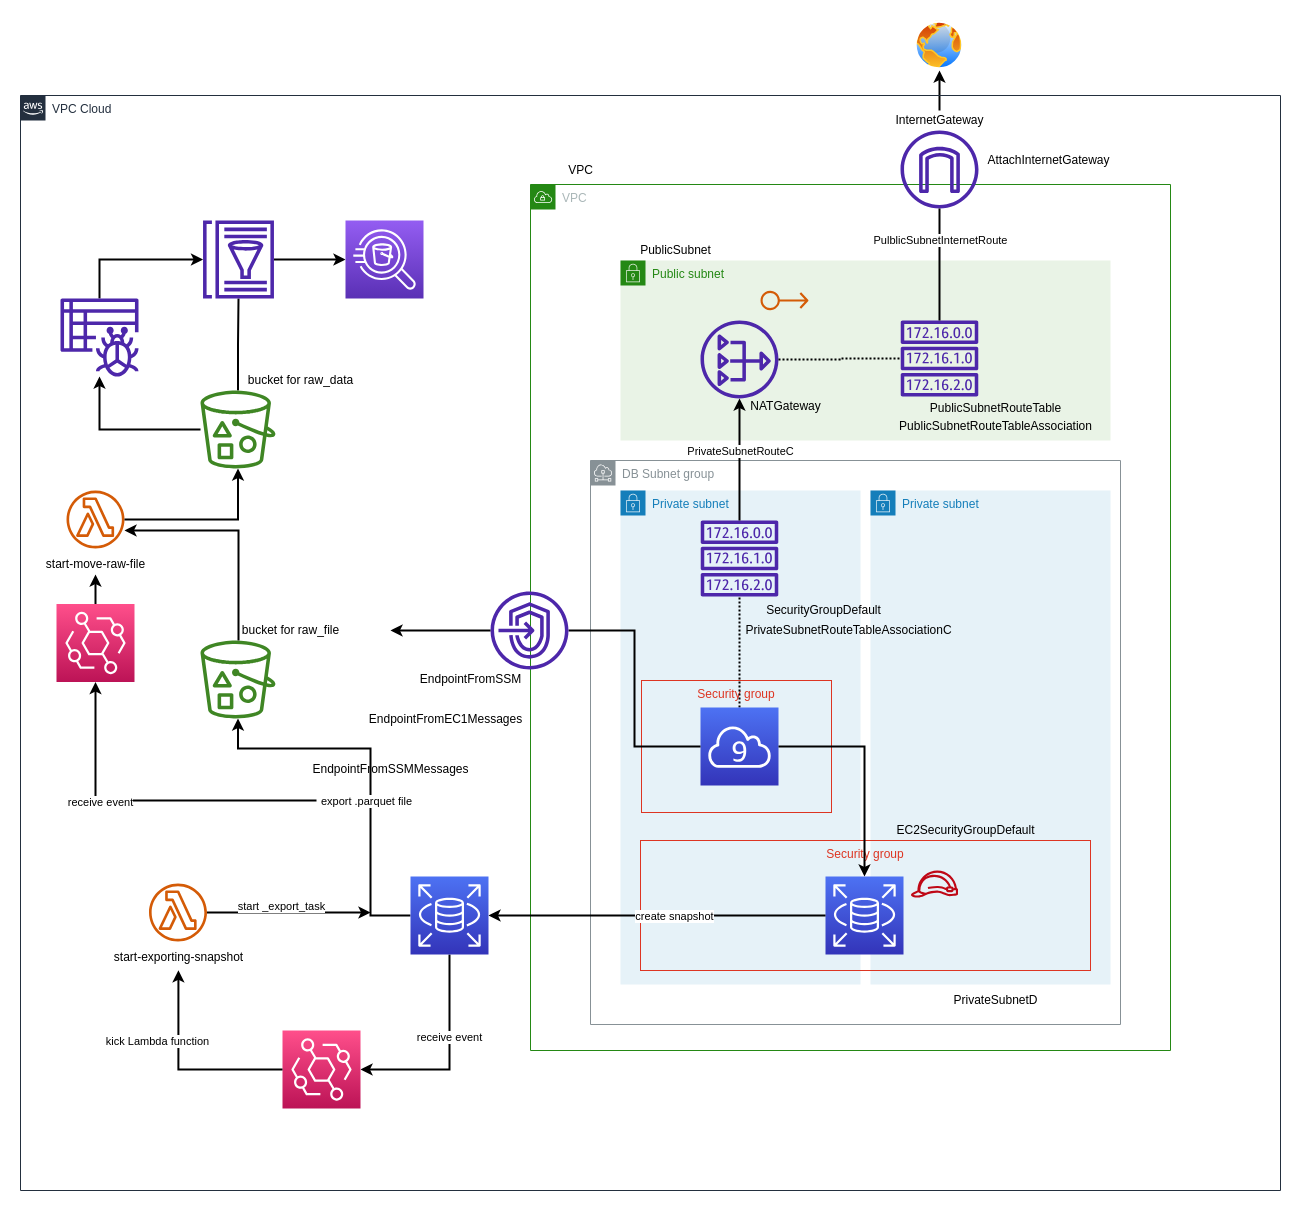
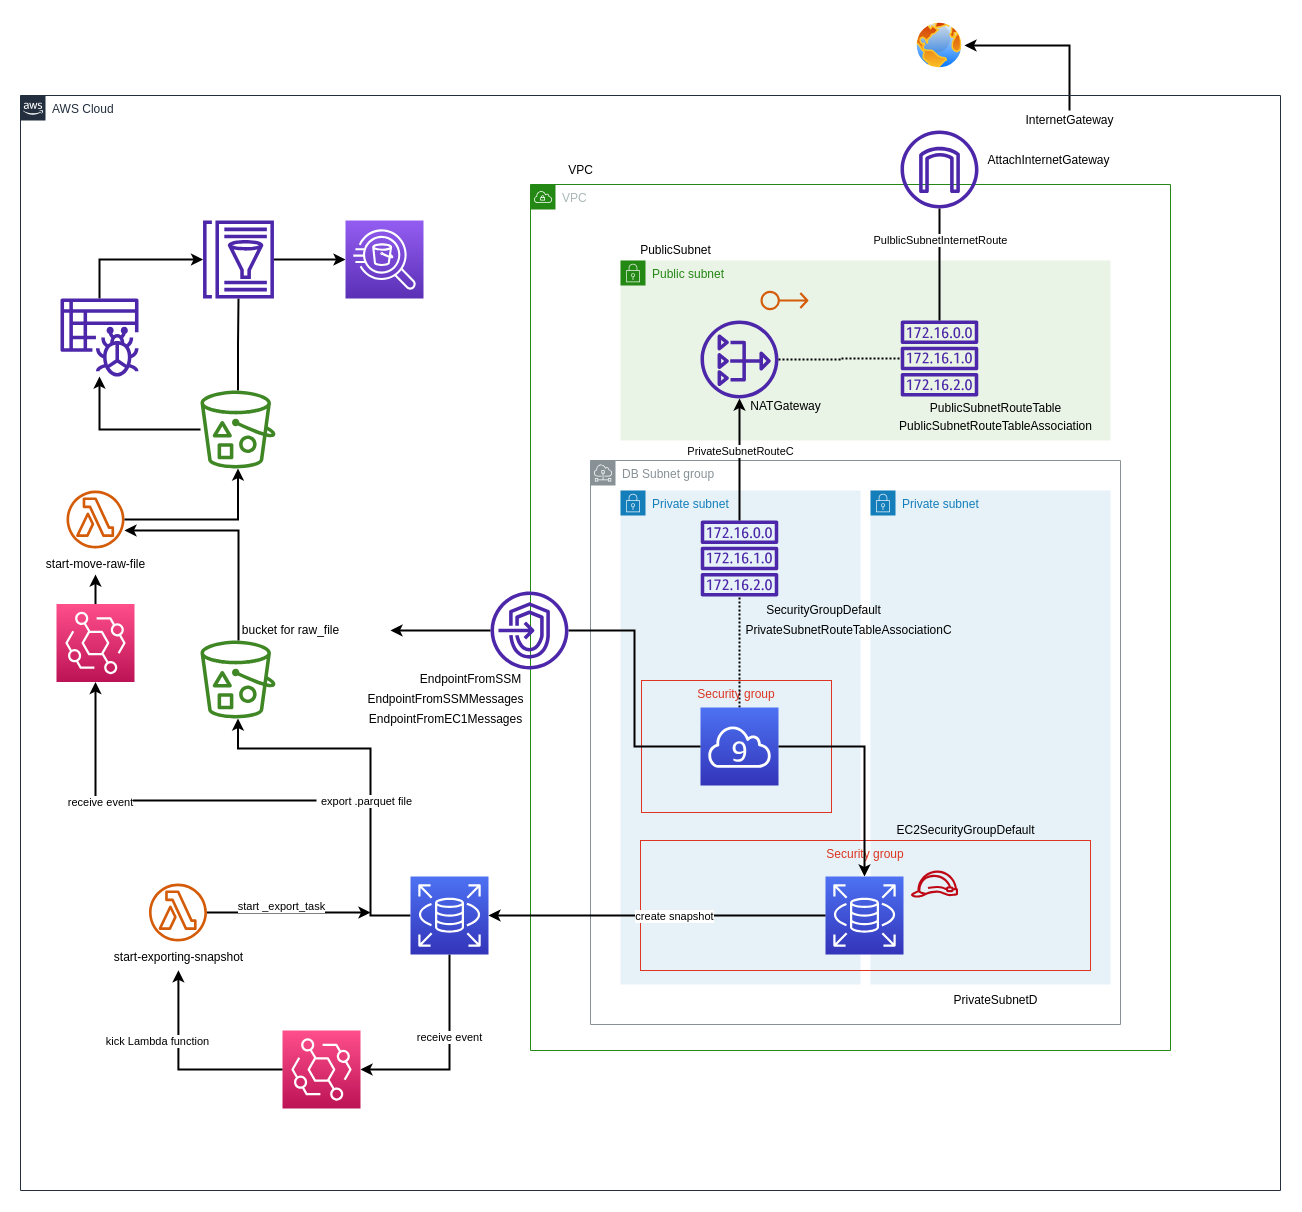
(80, 110) -> (80, 110)
(940, 121) -> (1070, 121)
(301, 381) -> none
(391, 770) -> (446, 700)
